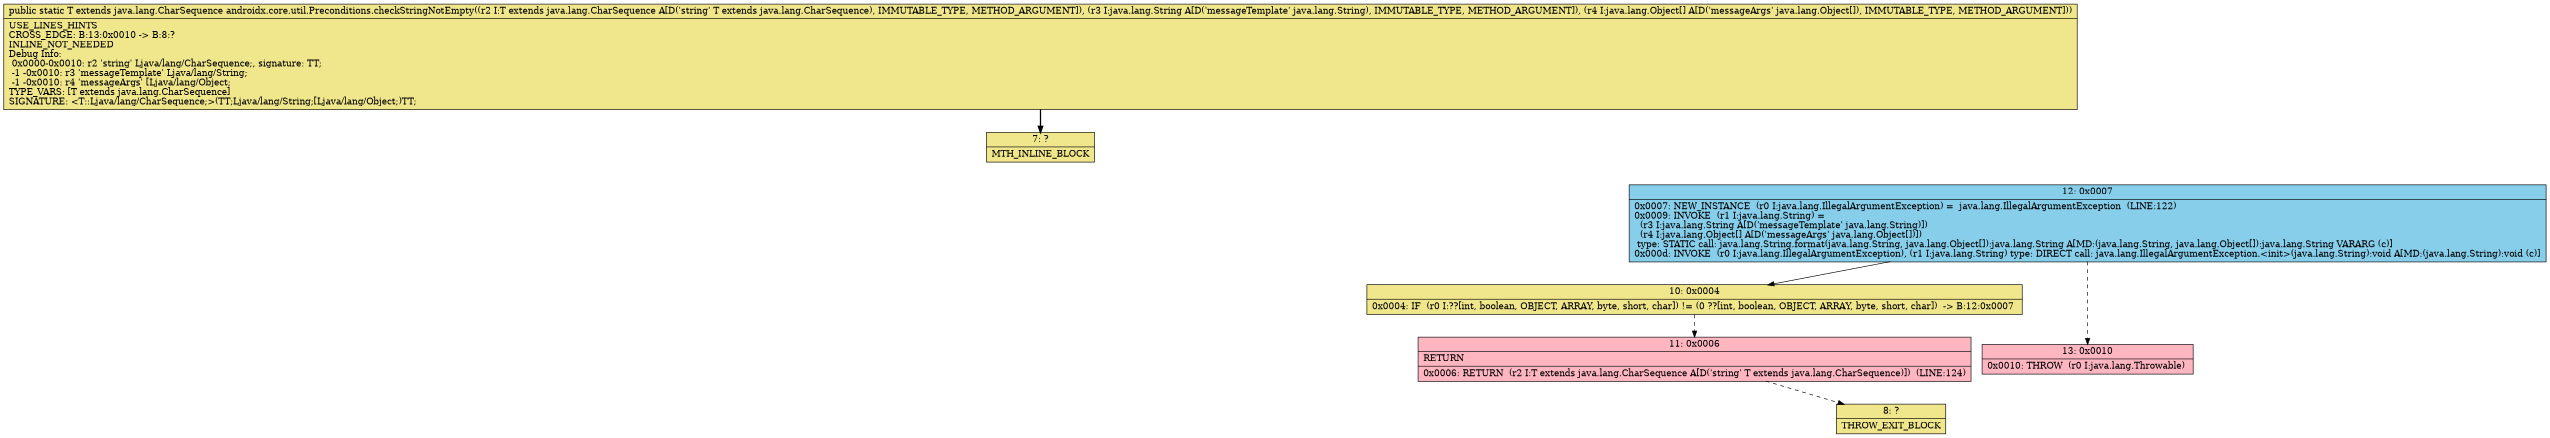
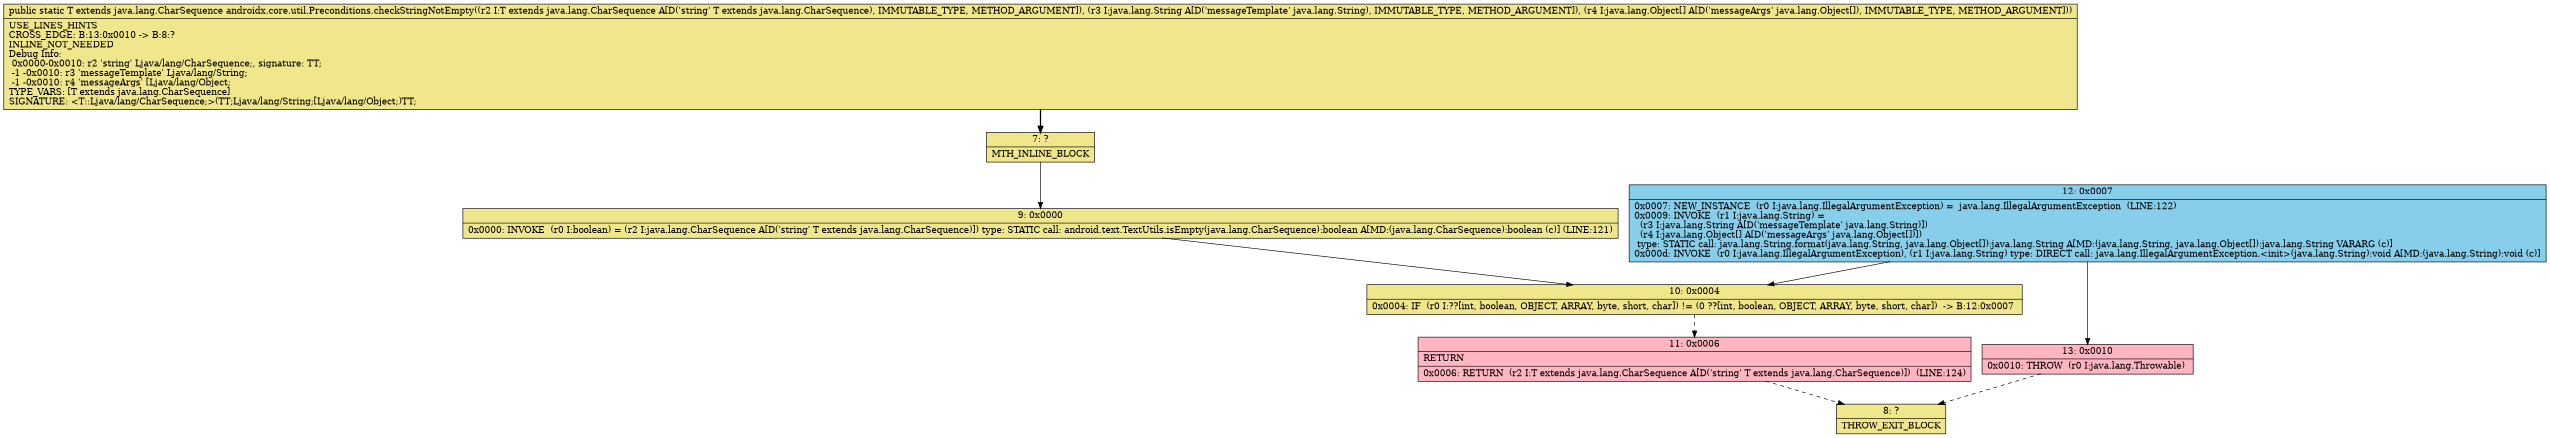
none -> (1040, 223)
(2088, 300) -> (2088, 300)
none -> (1992, 388)
